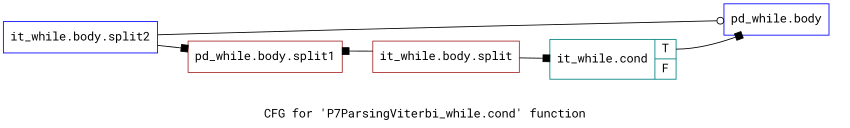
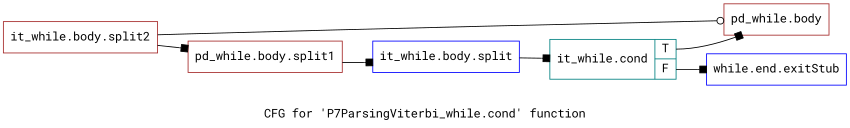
(776, 19) -> (776, 19)
(80, 37) -> (80, 37)
(362, 51) -> (353, 62)
(446, 57) -> (446, 57)
none -> (776, 69)
